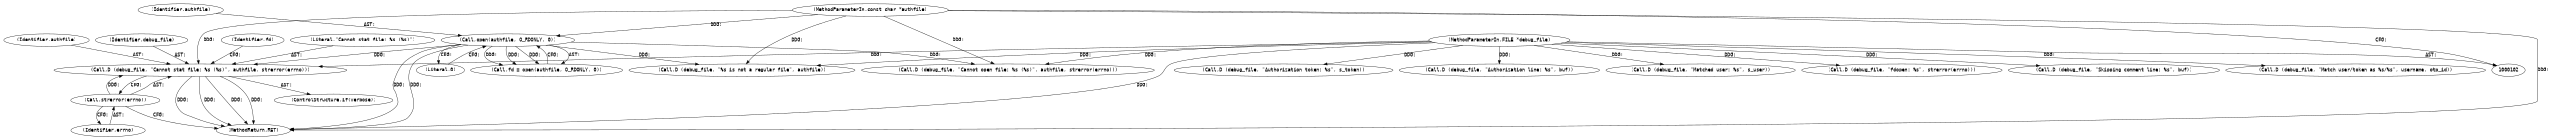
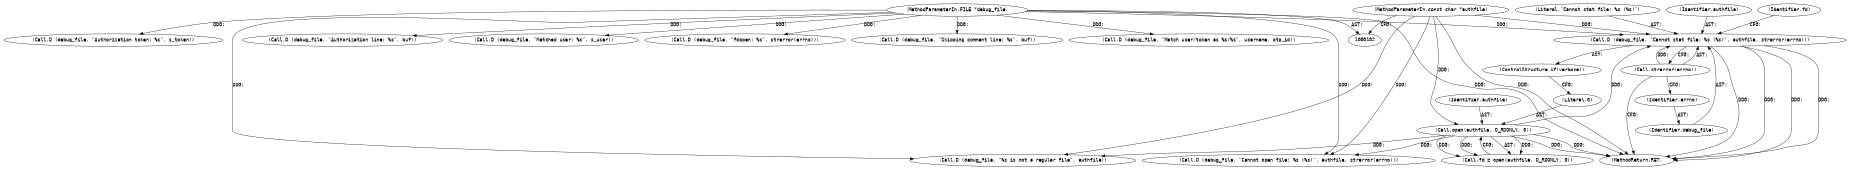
(440, 53) -> (1558, 84)
(476, 55) -> (1543, 115)
(112, 117) -> (1676, 114)
